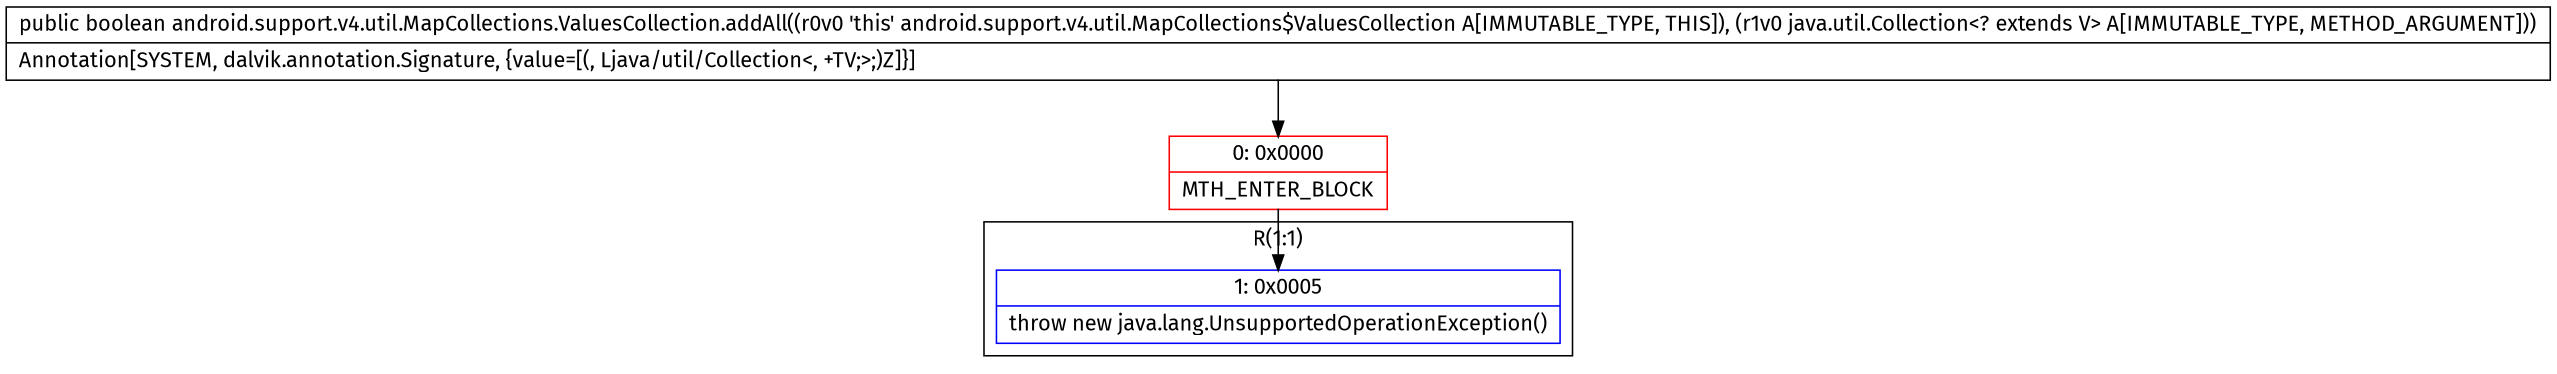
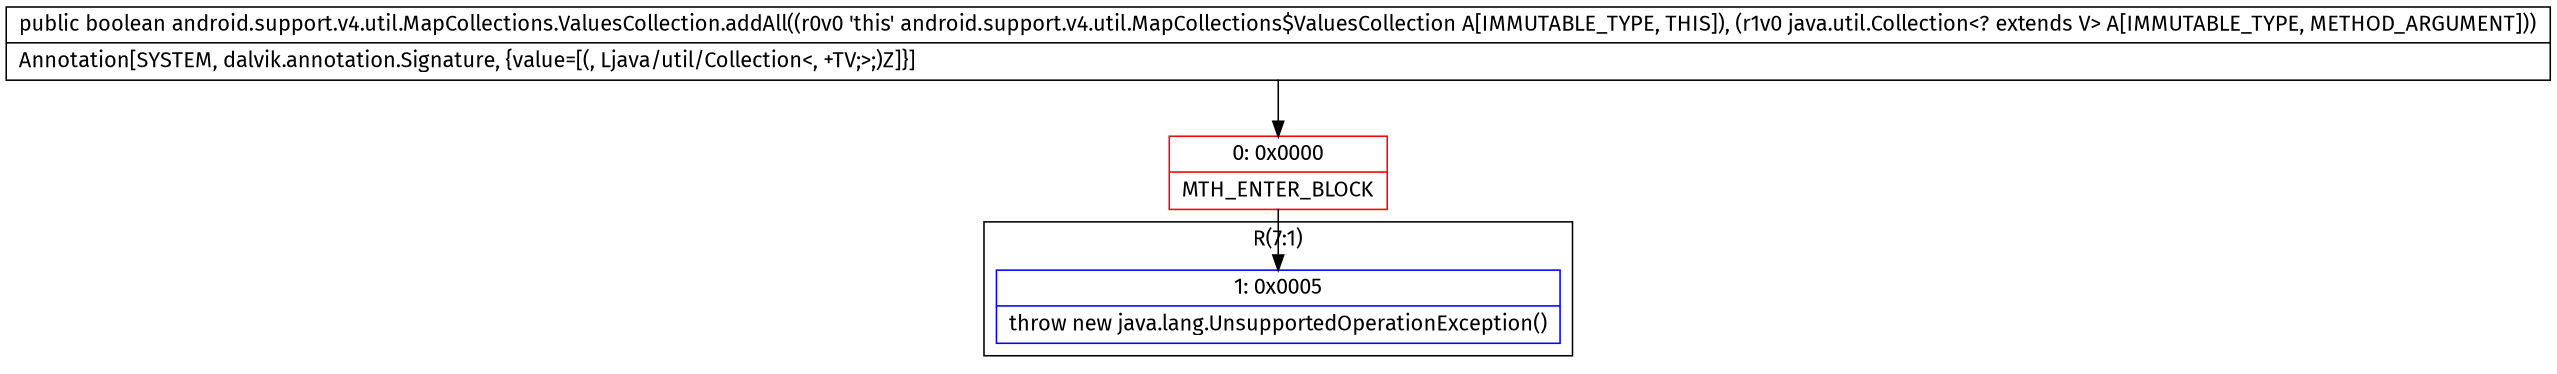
(1278, 240) -> (1278, 240)
